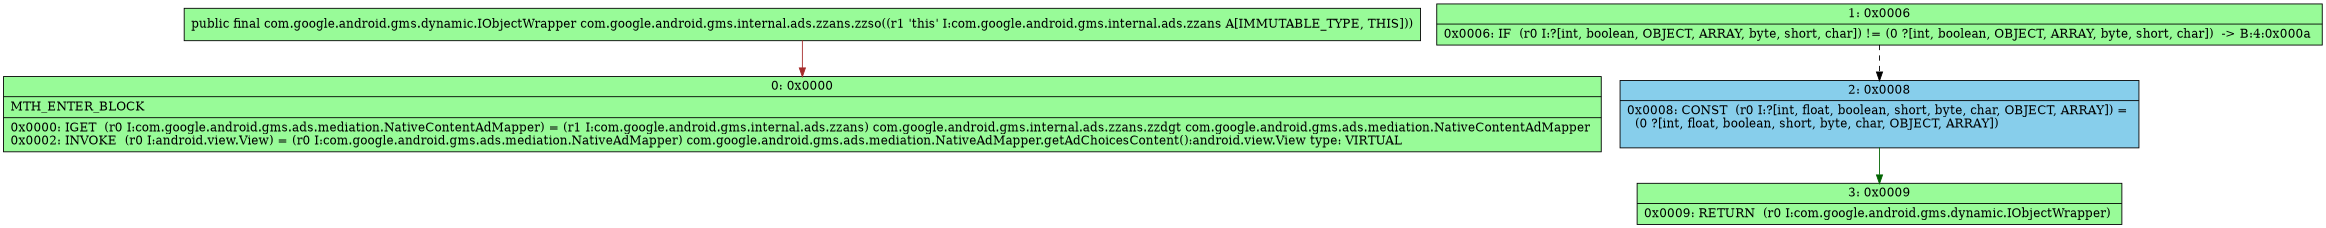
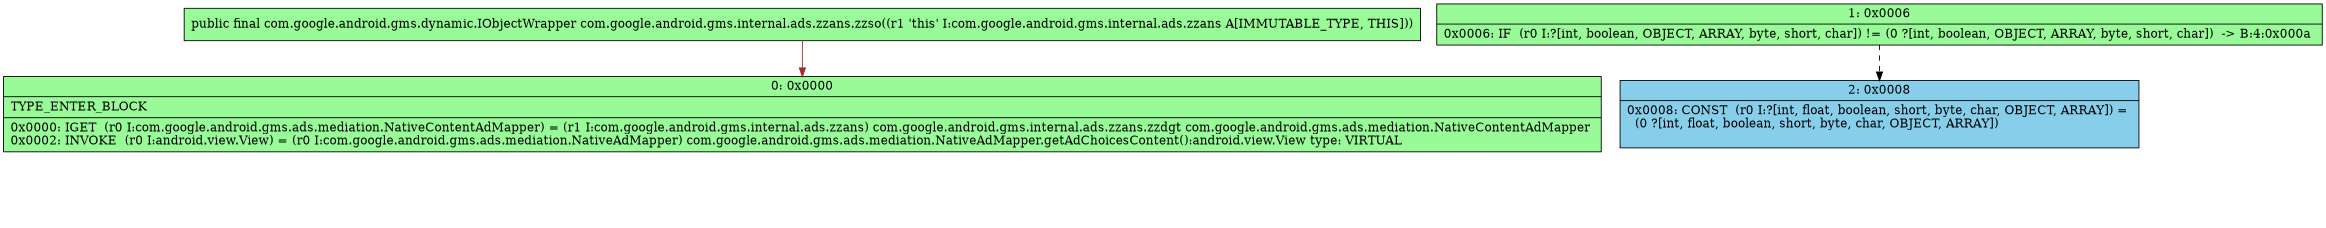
(78, 107) -> (79, 107)
(1880, 204) -> none
